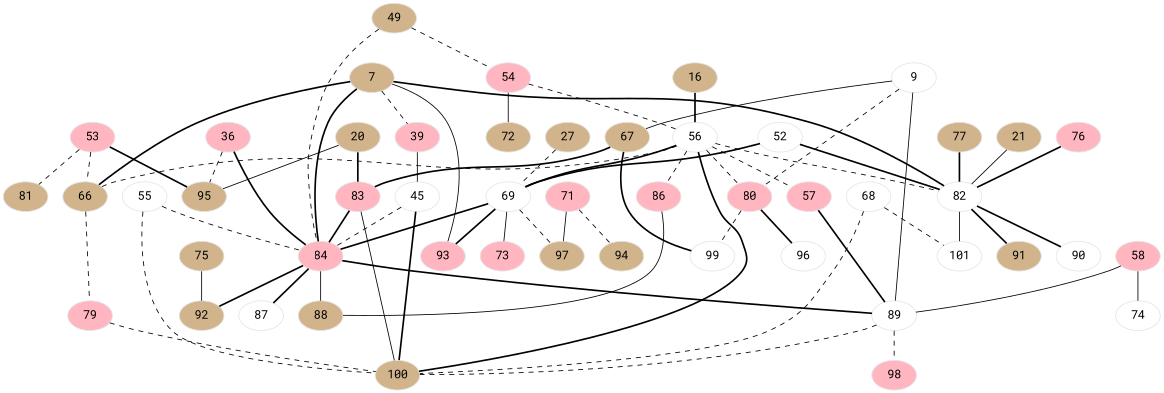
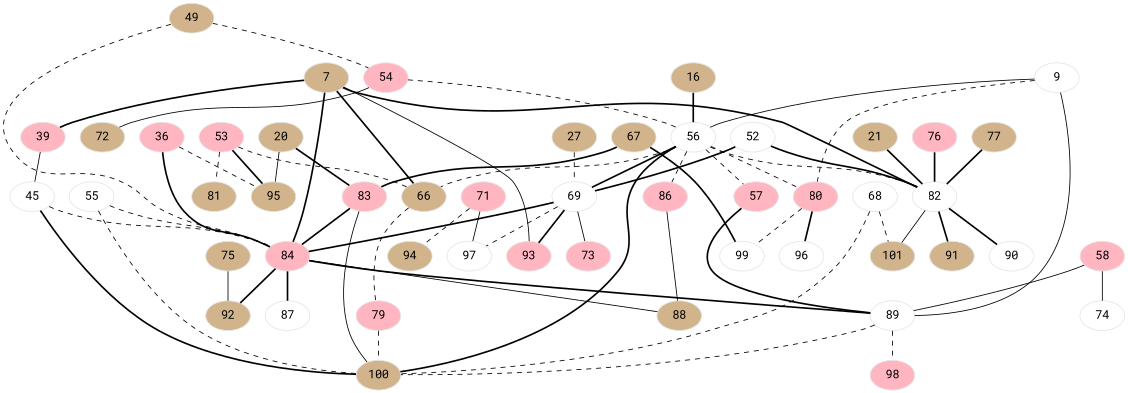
(768, 100) -> (871, 93)
(395, 107) -> (181, 97)
(989, 167) -> (905, 167)
(562, 256) -> (469, 256)
(959, 256) -> (892, 256)
